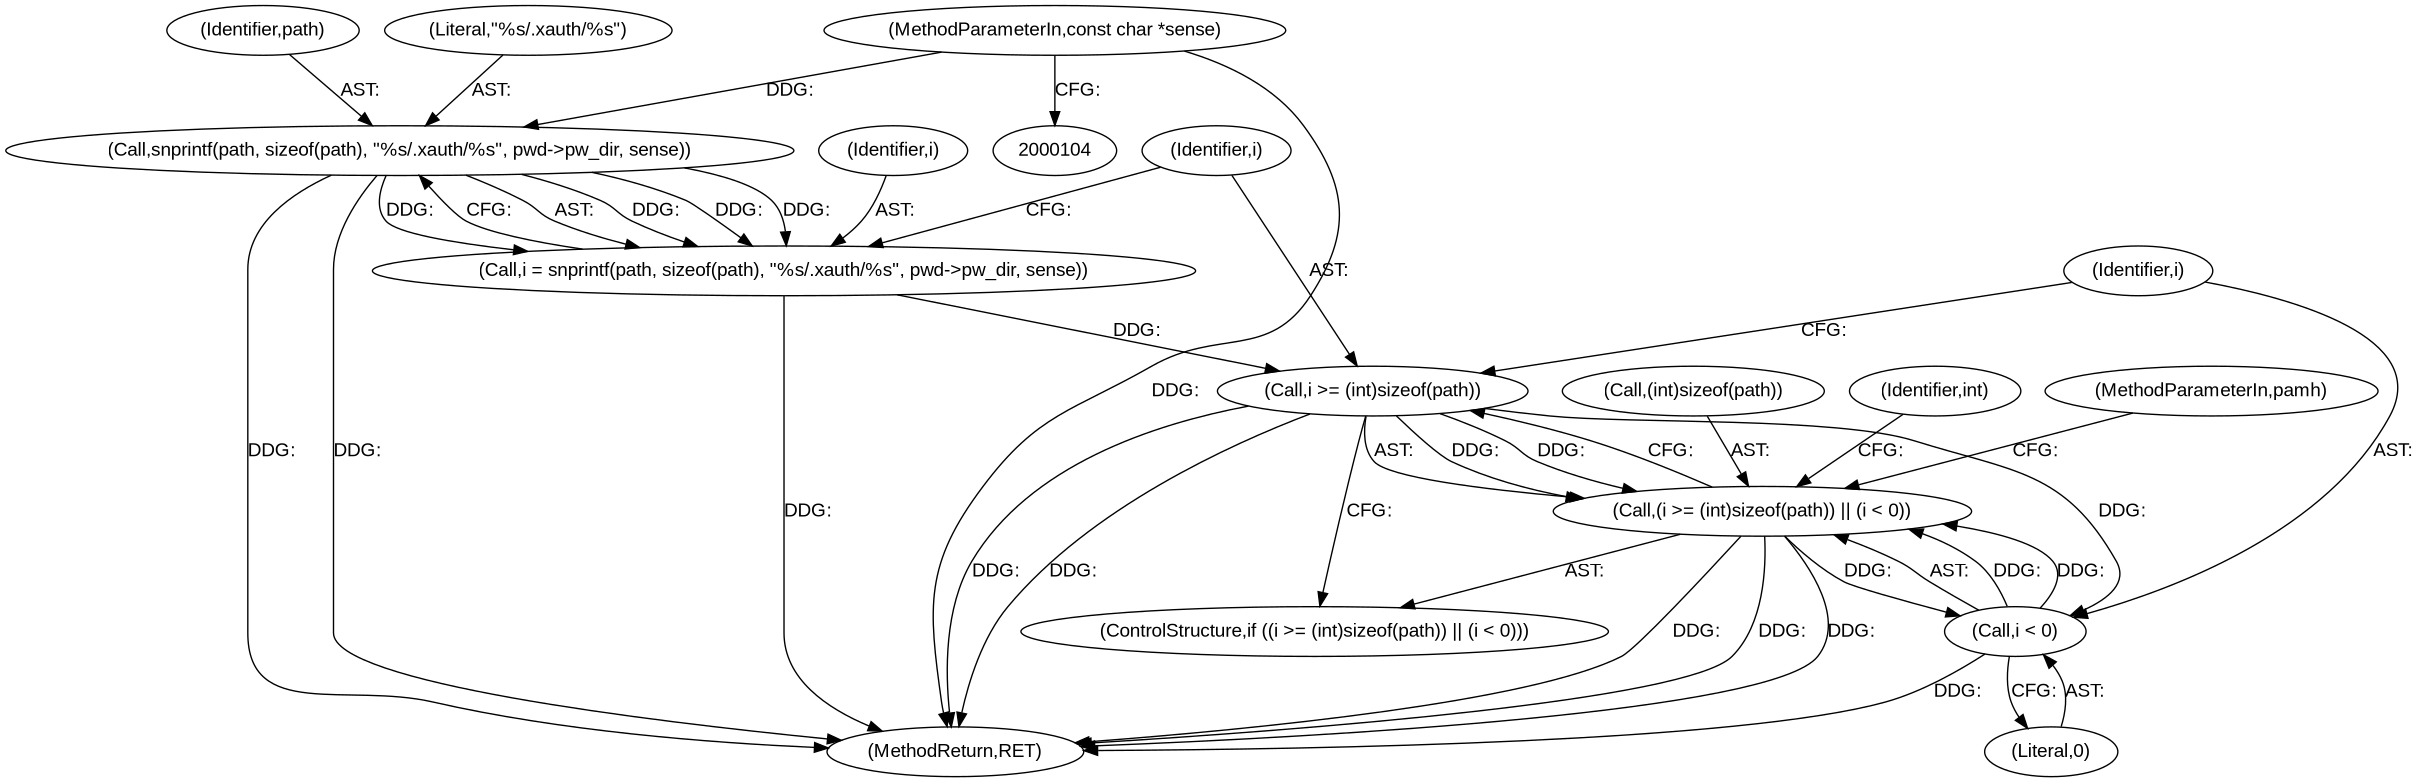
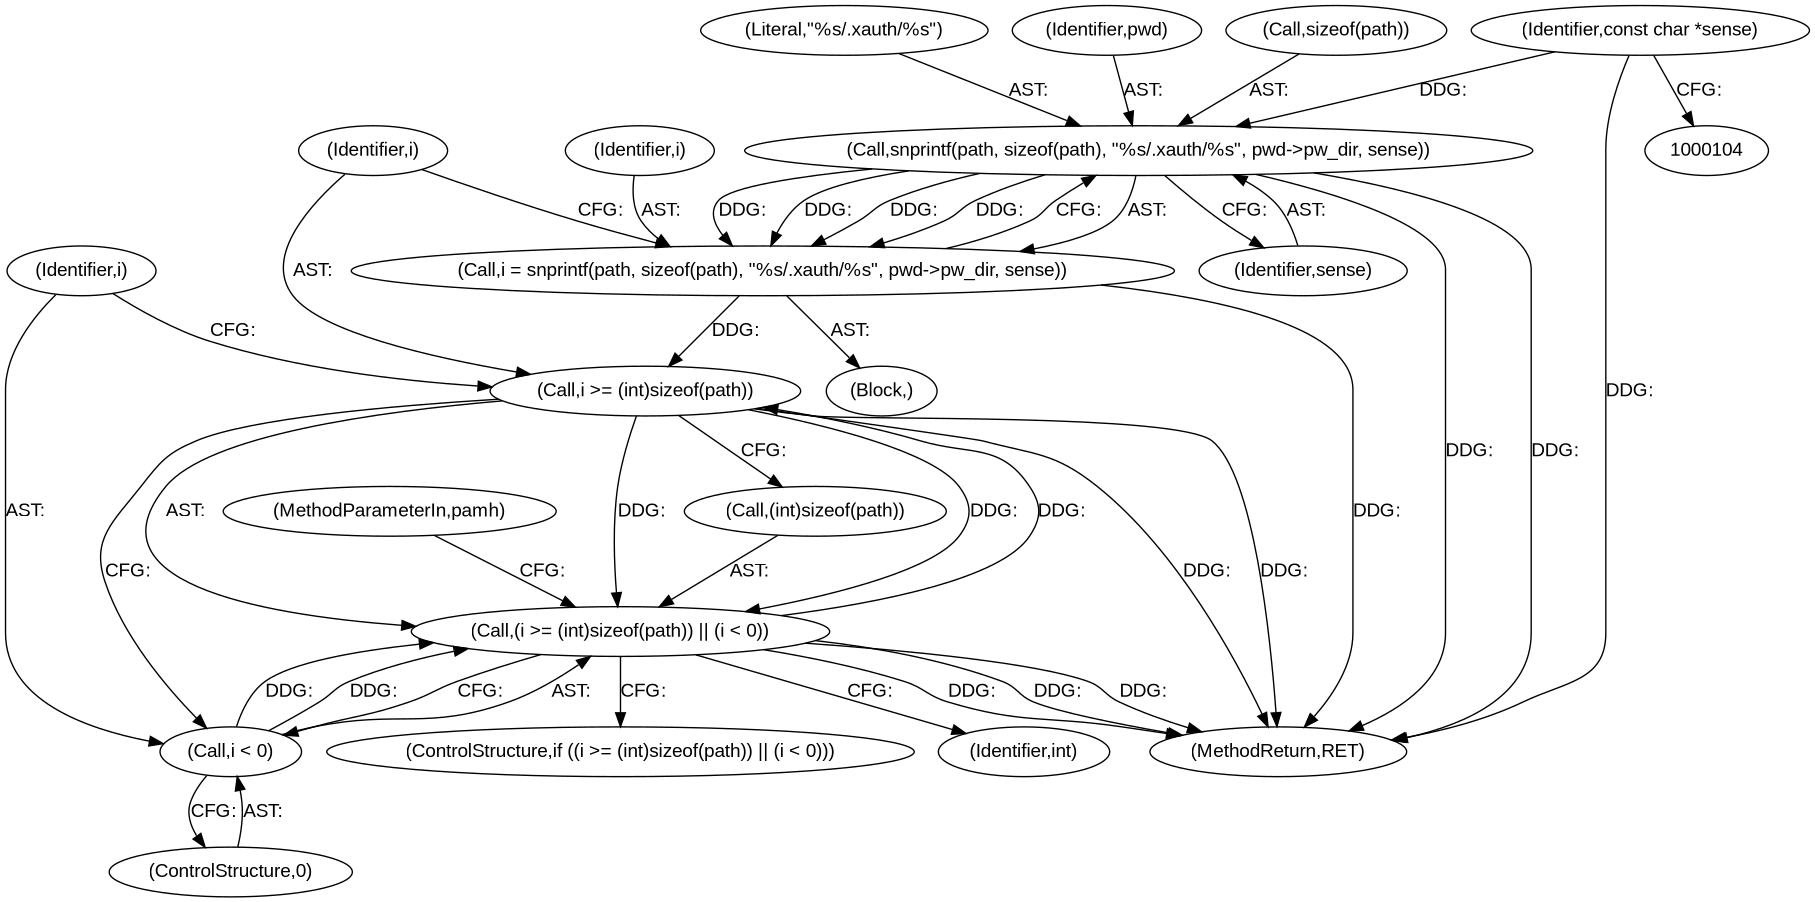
(263, 30) -> (1107, 30)
(1055, 30) -> (1640, 30)
none -> (1336, 30)
(1055, 151) -> (1707, 151)
none -> (1303, 271)
none -> (882, 391)
(1856, 446) -> (824, 692)
(1673, 451) -> (1065, 511)
(1343, 504) -> (725, 447)
(2125, 511) -> (131, 571)
(1588, 571) -> (646, 692)
(1871, 571) -> (483, 692)
(1548, 739) -> none
(2051, 752) -> (231, 872)
